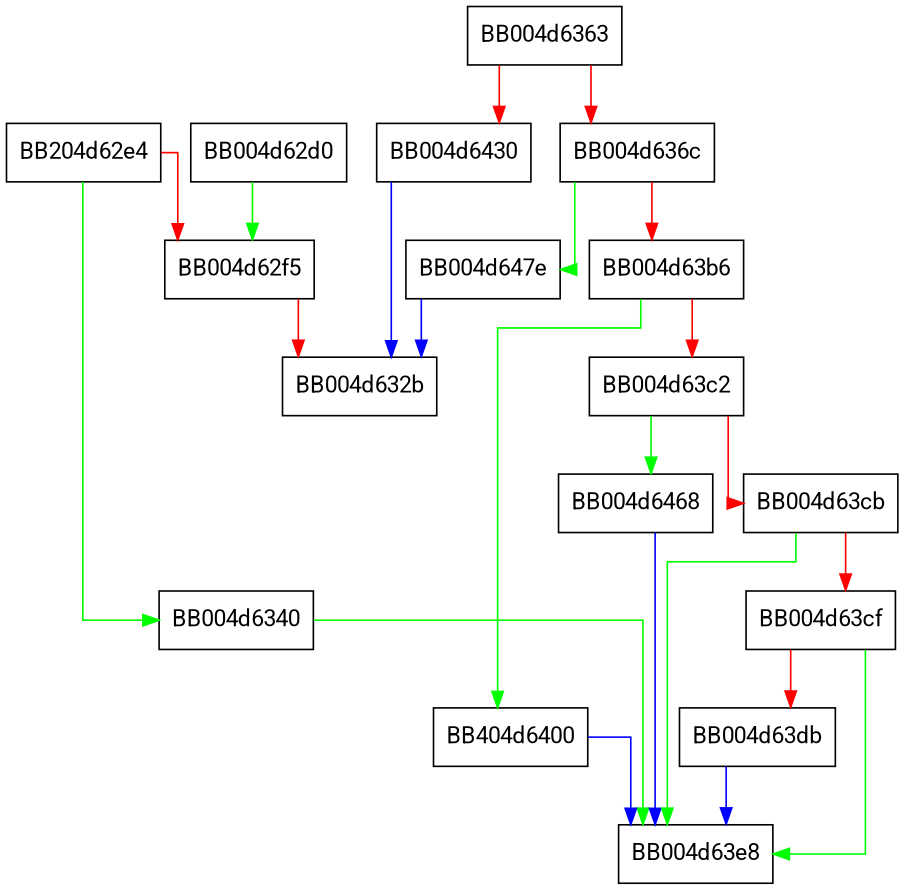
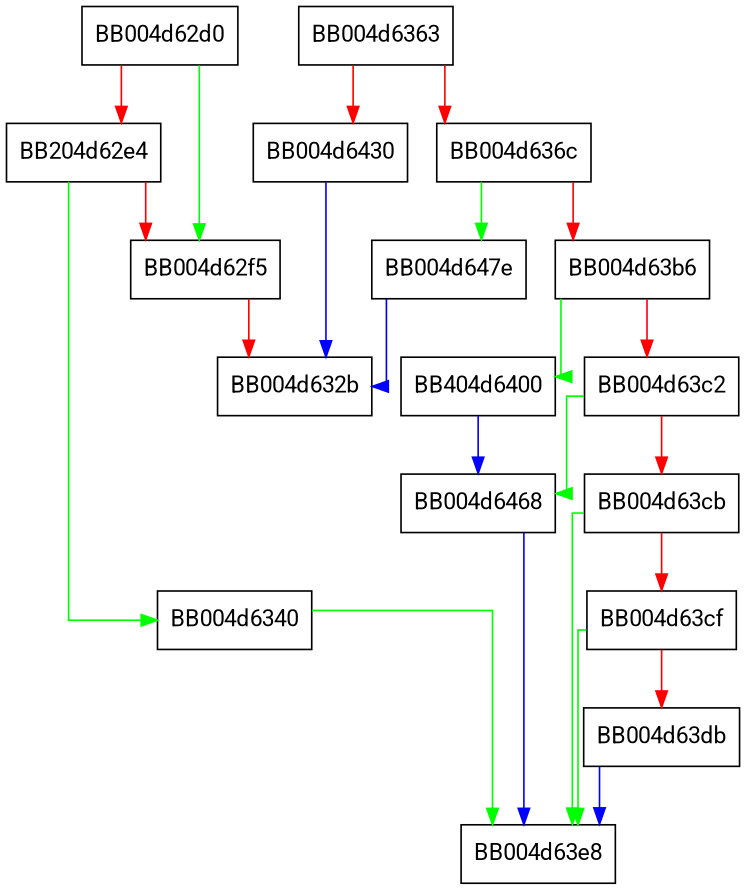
none -> (121, 86)
(631, 751) -> (478, 437)
